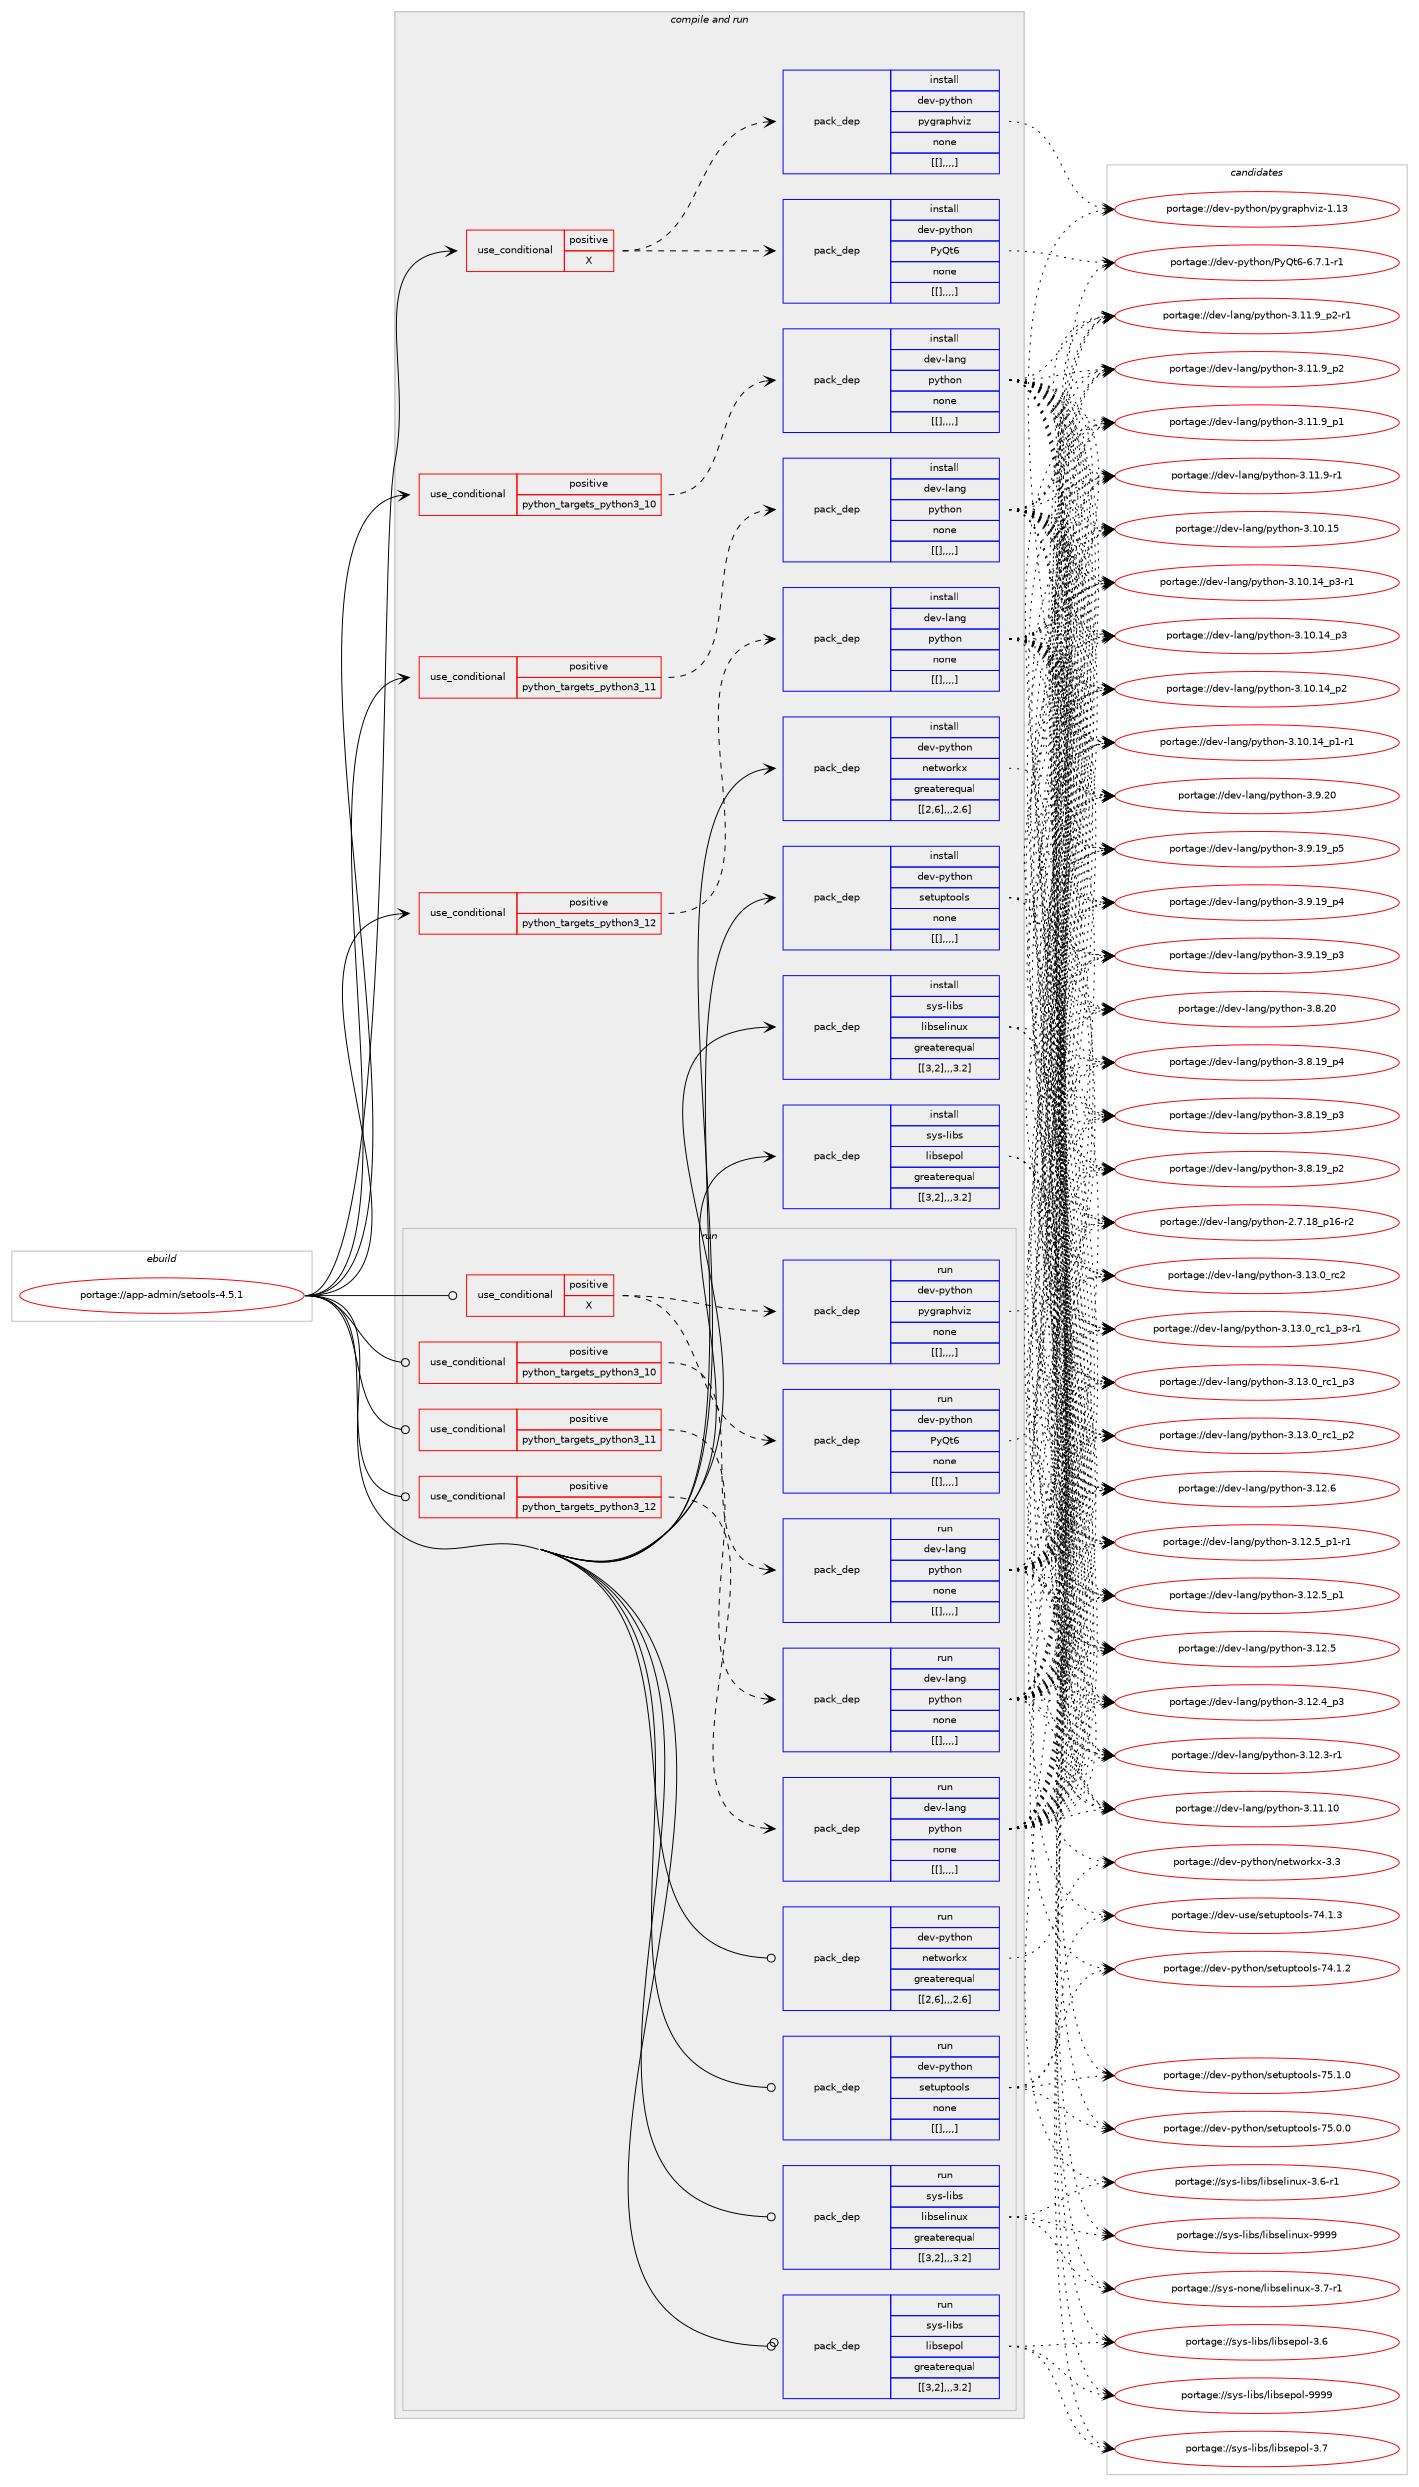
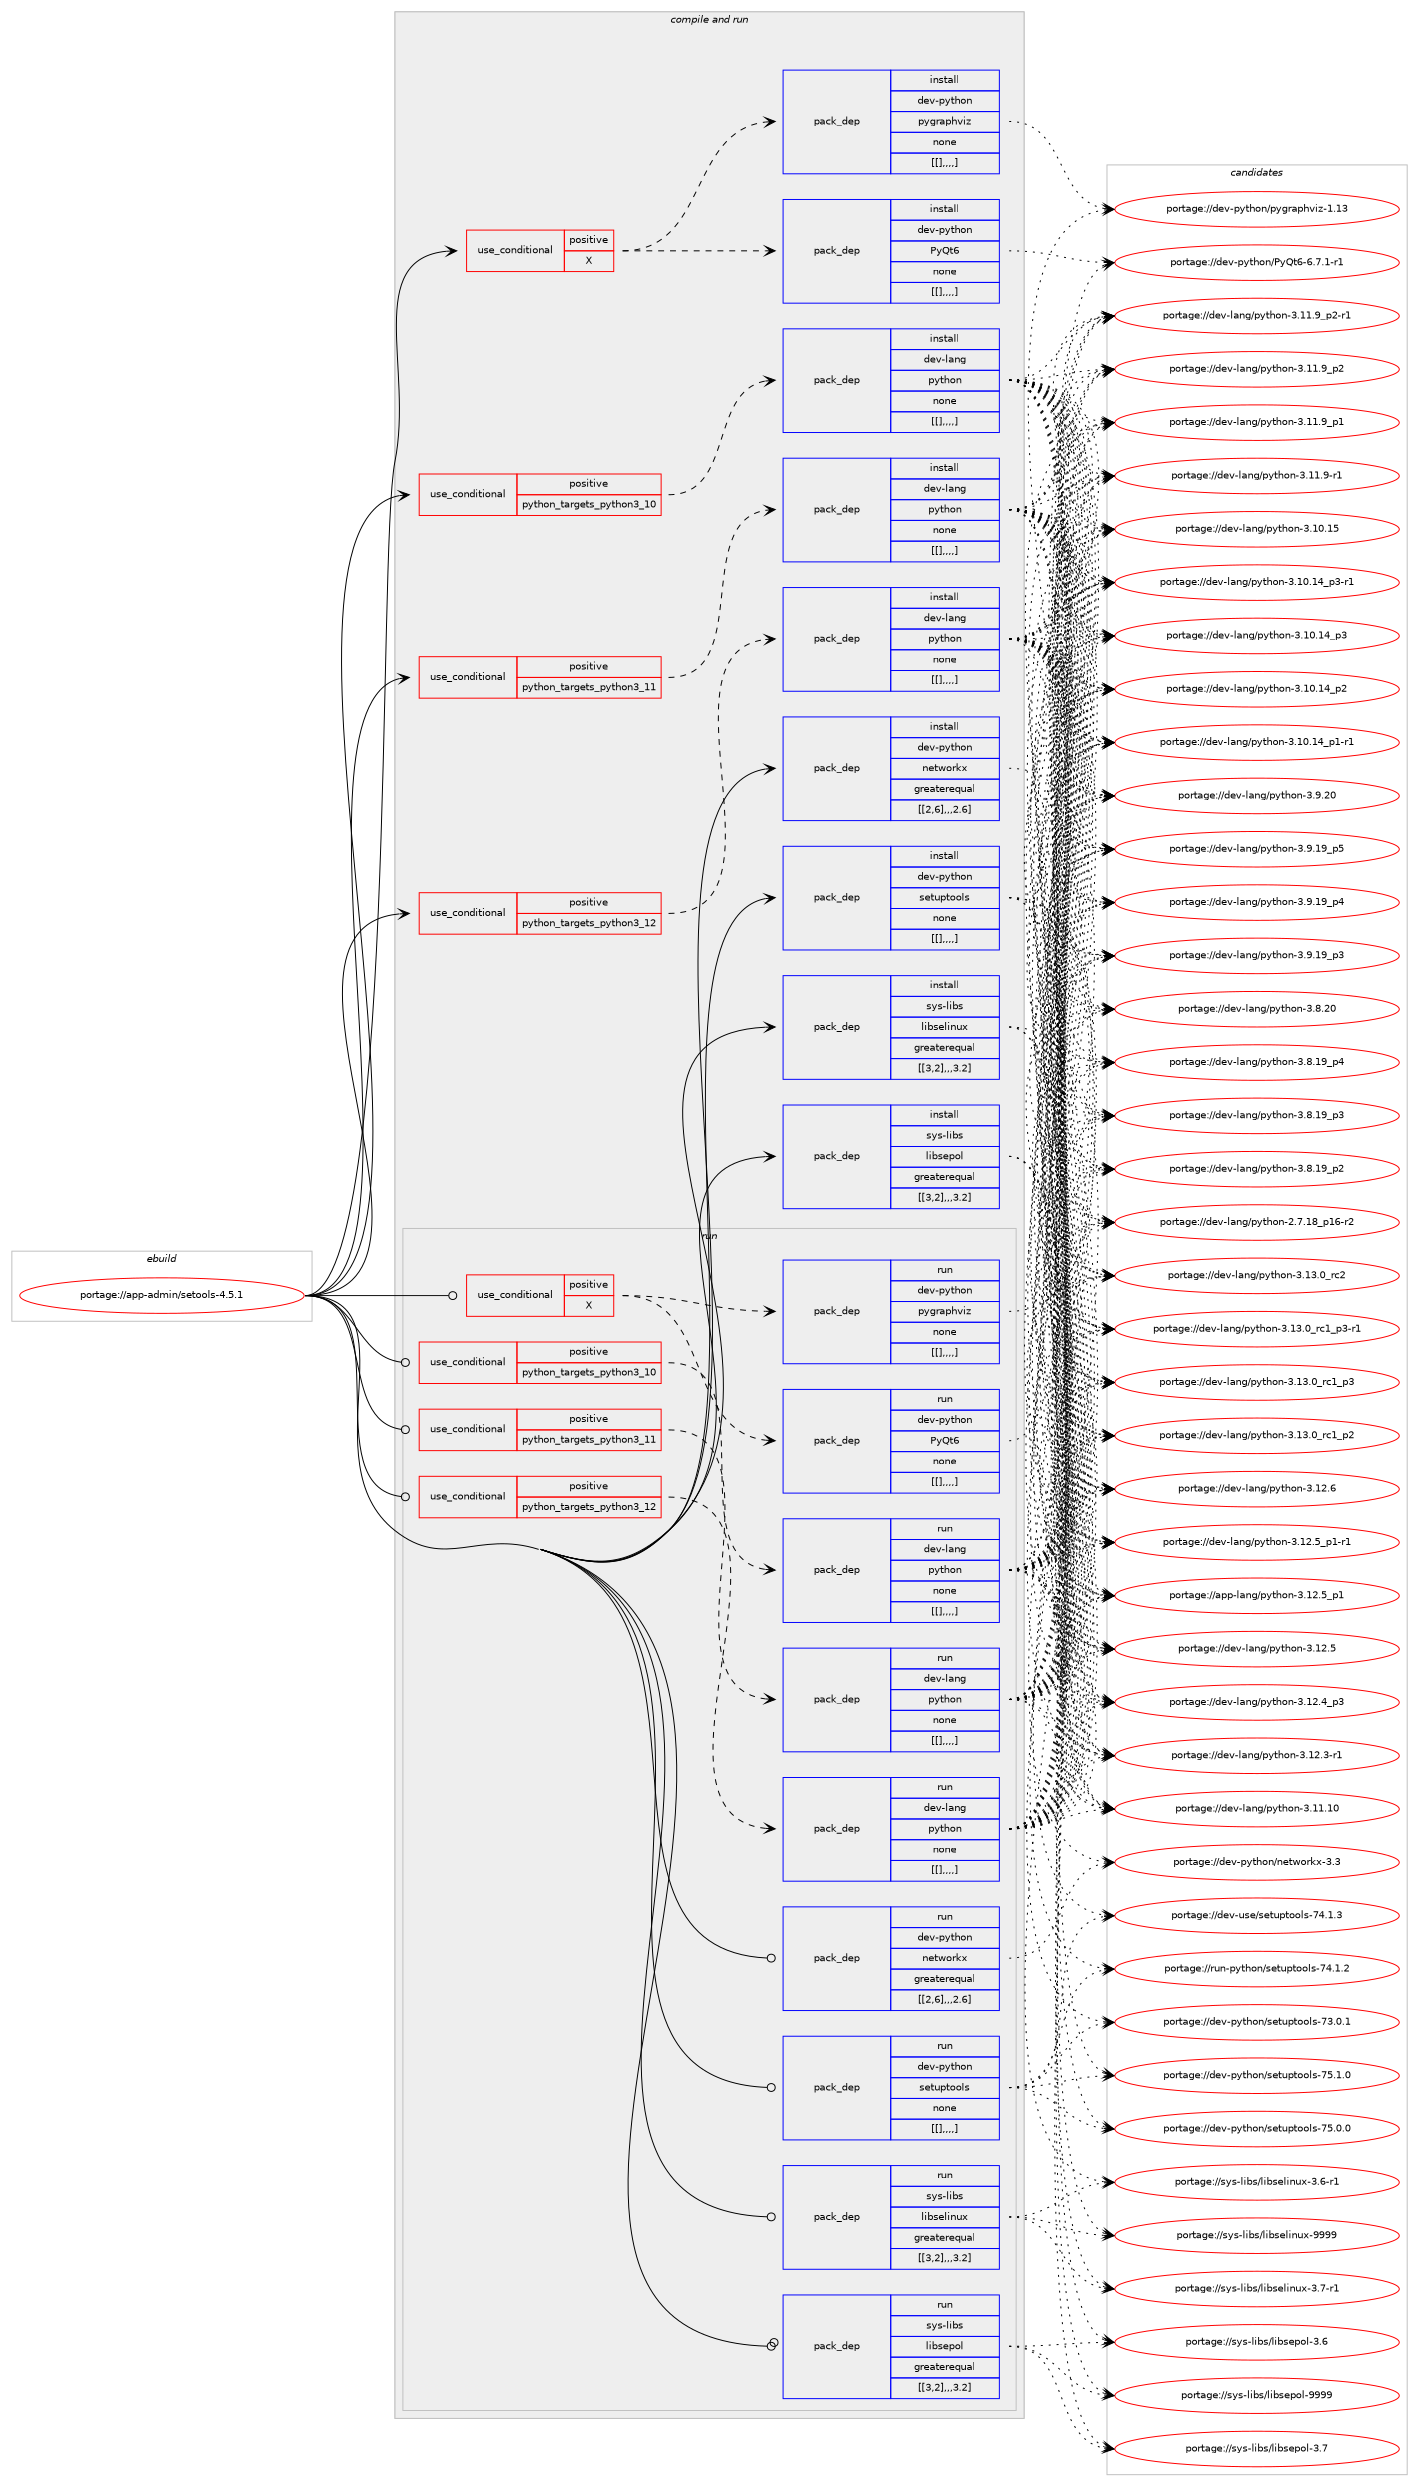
(1257, 1596) -> (1257, 1596)
(1257, 1969) -> (1257, 1969)
none -> (1257, 2022)
(1257, 2289) -> (1257, 2289)
